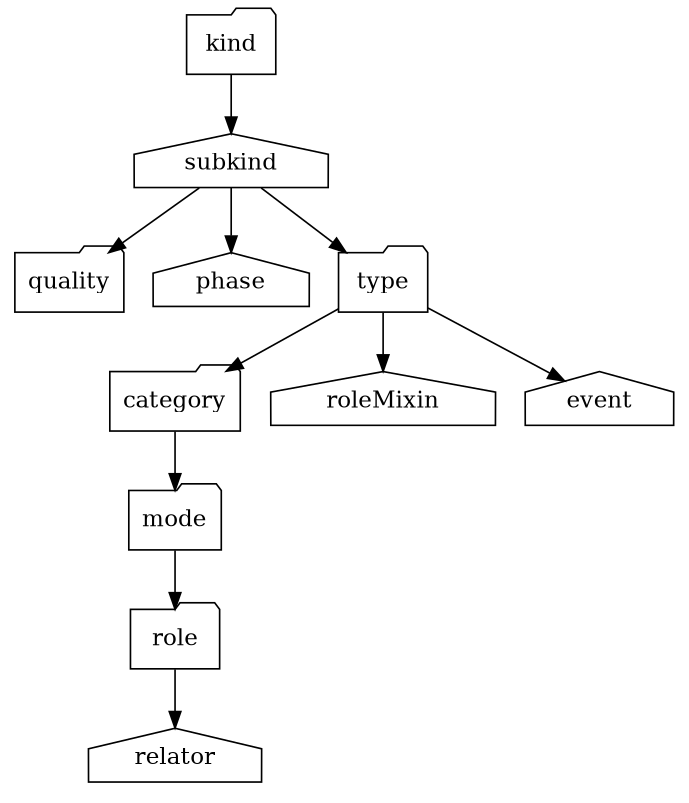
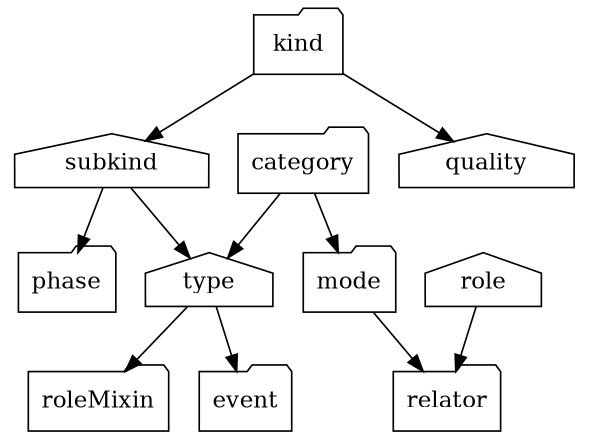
(161, 215) -> (391, 103)
(69, 282) -> (487, 163)
(231, 282) -> (67, 282)
(383, 282) -> (209, 282)
(290, 336) -> (259, 219)
(383, 401) -> (98, 401)
(599, 401) -> (245, 401)
(175, 572) -> (393, 336)
(175, 639) -> (483, 282)
(175, 758) -> (447, 401)
